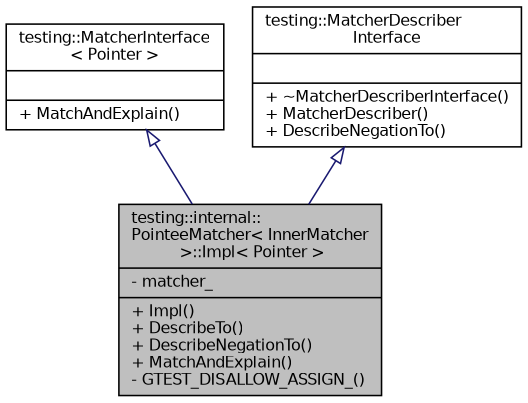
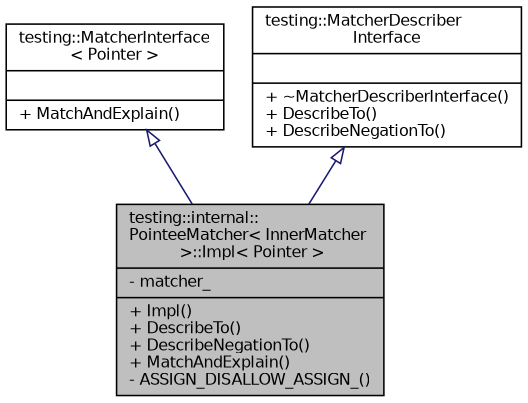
(347, 114) -> (322, 114)
(249, 380) -> (250, 380)
